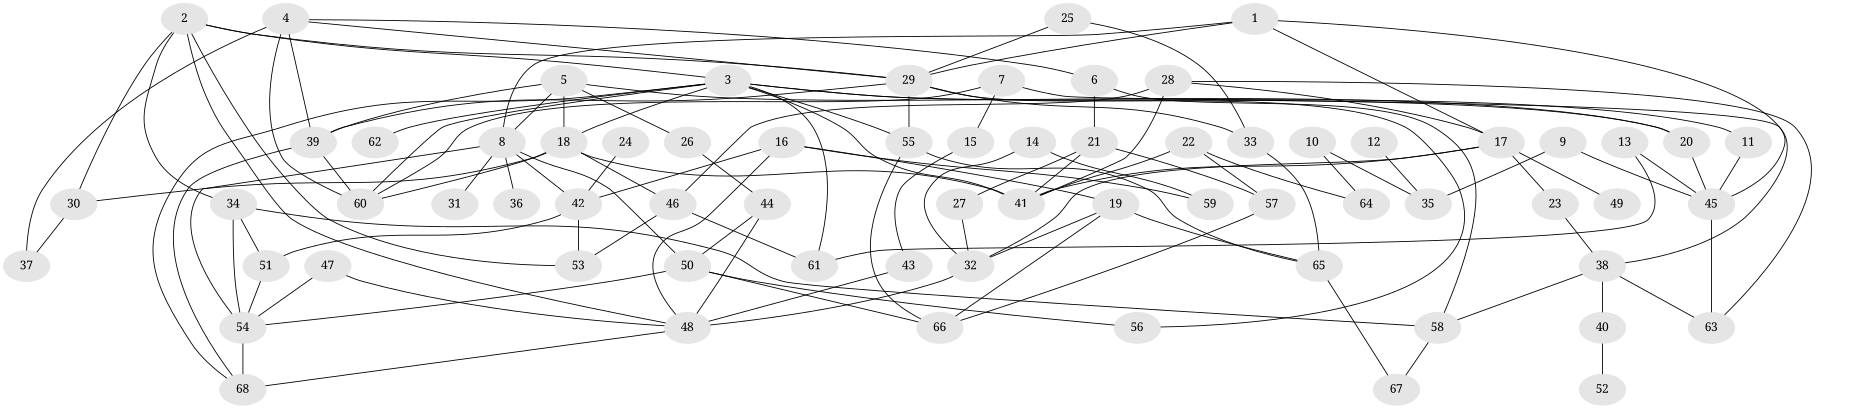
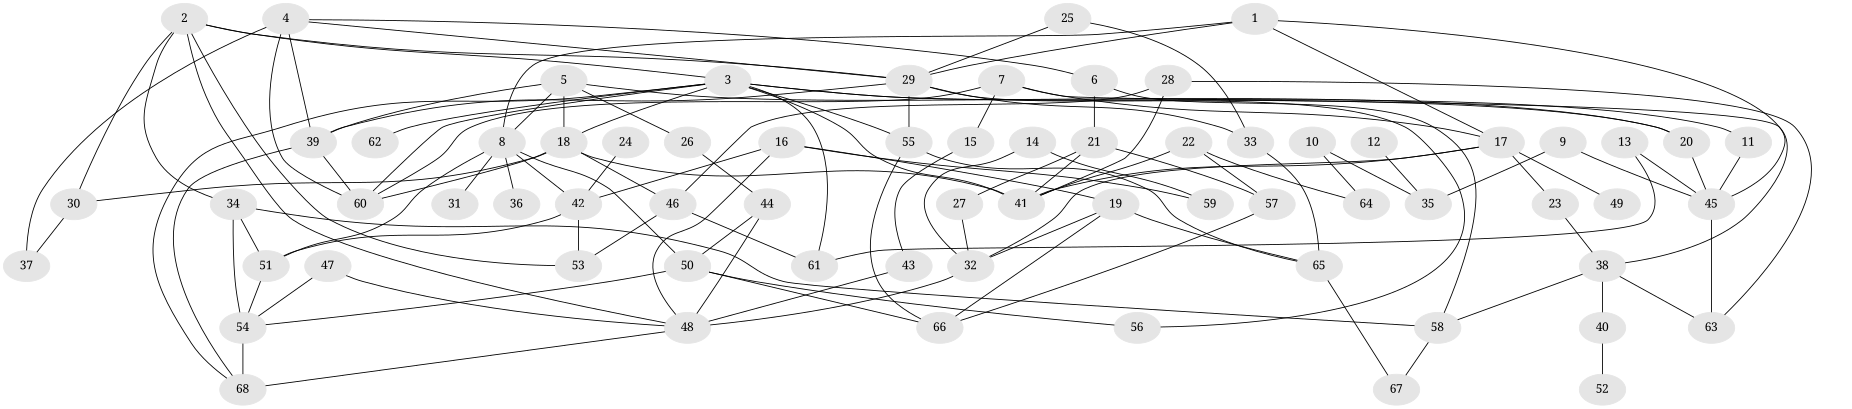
(1287, 93) -> (1251, 112)
(273, 178) -> (392, 219)
